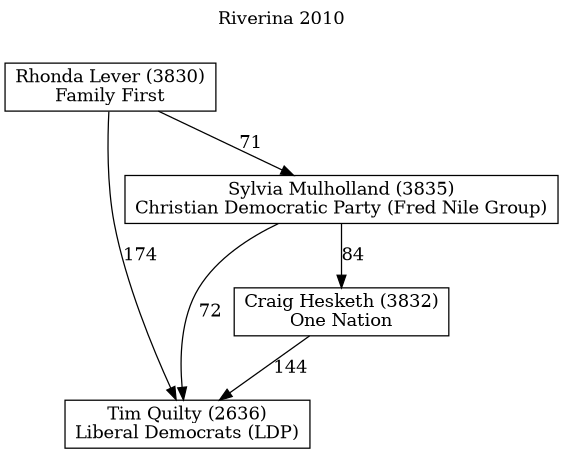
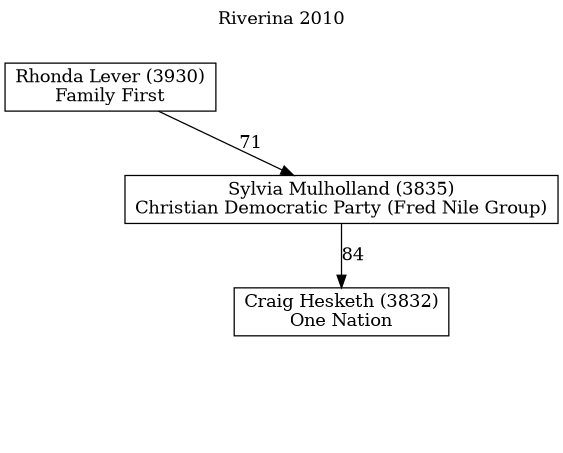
(110, 87) -> (110, 87)
(187, 424) -> none
